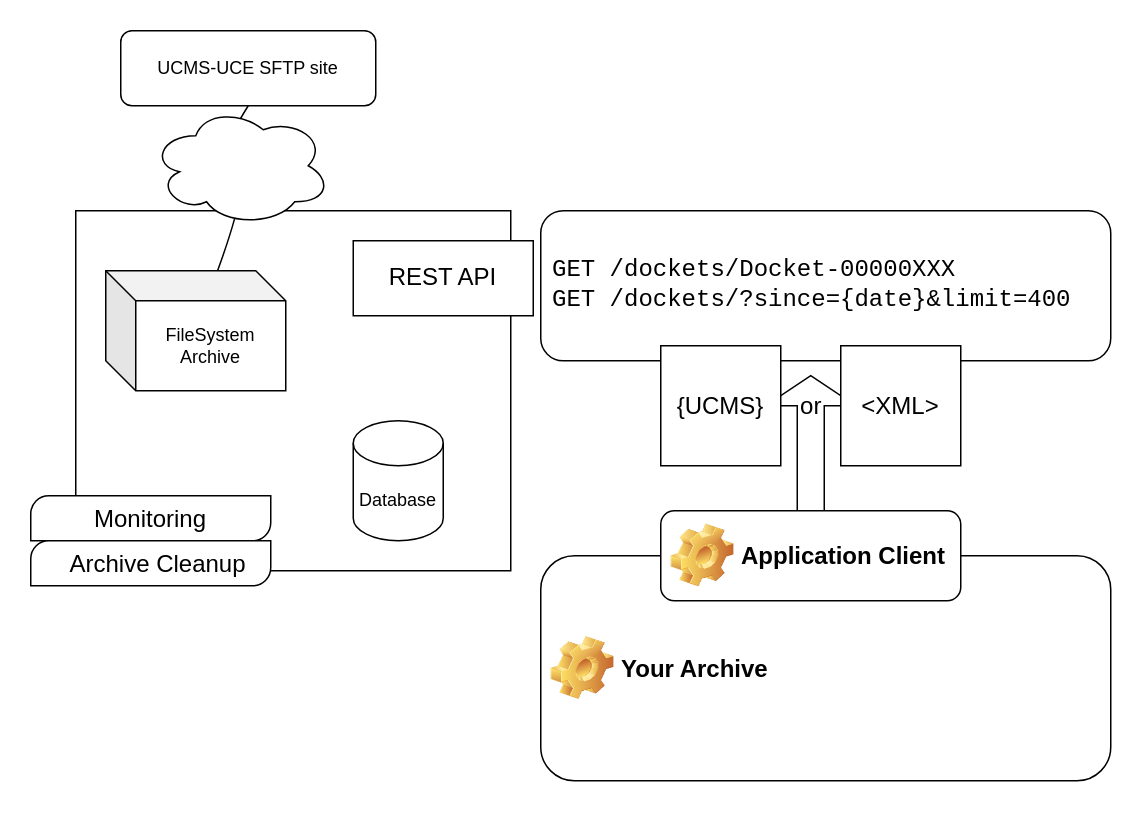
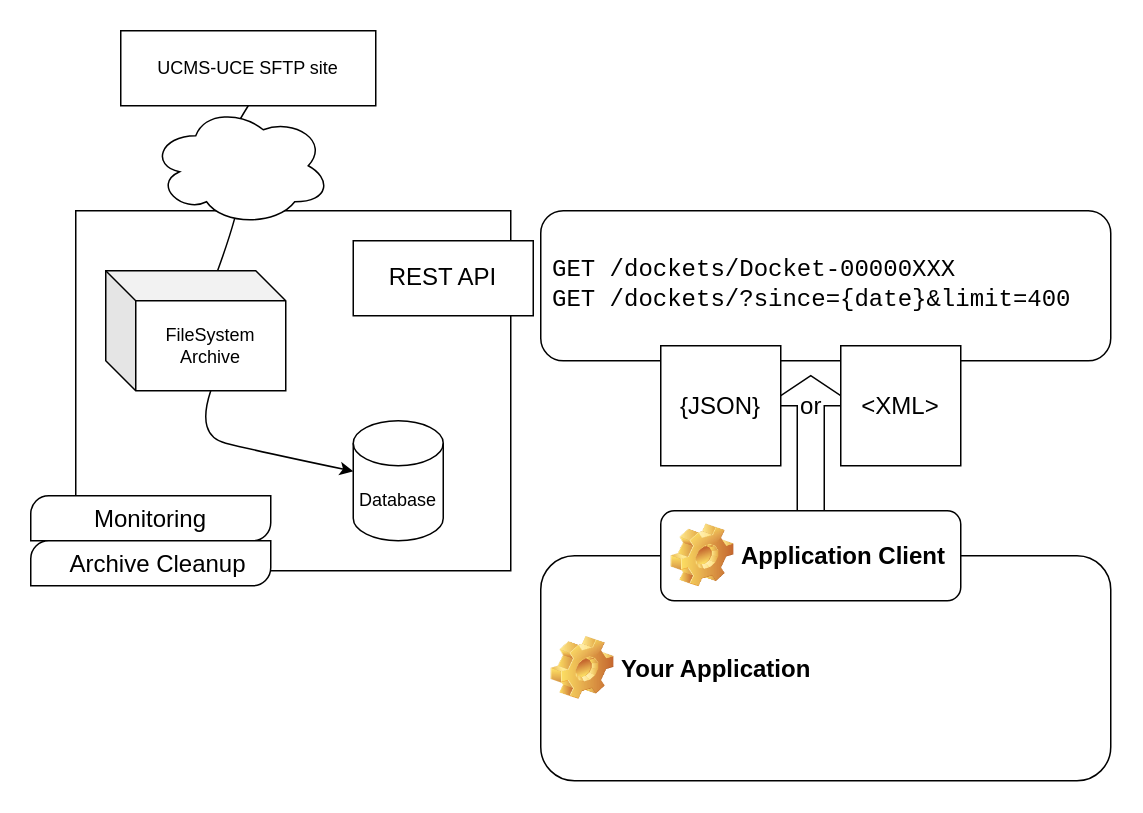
(248, 68) -> (248, 68)
(721, 406) -> (721, 406)
none -> (255, 450)
(696, 668) -> (717, 668)
